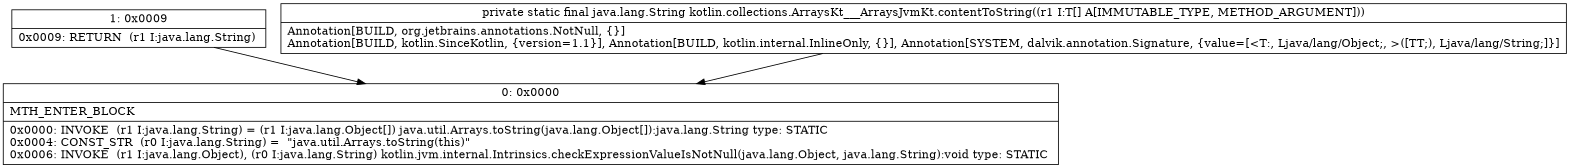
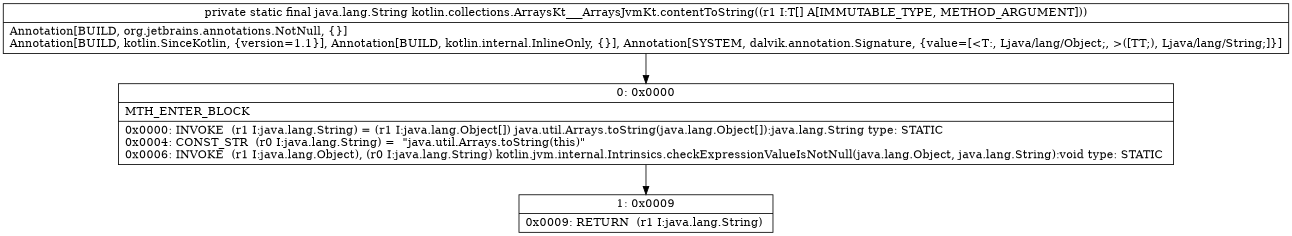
(286, 65) -> (646, 176)
